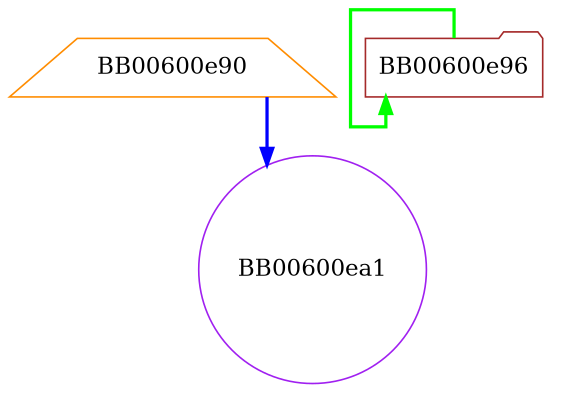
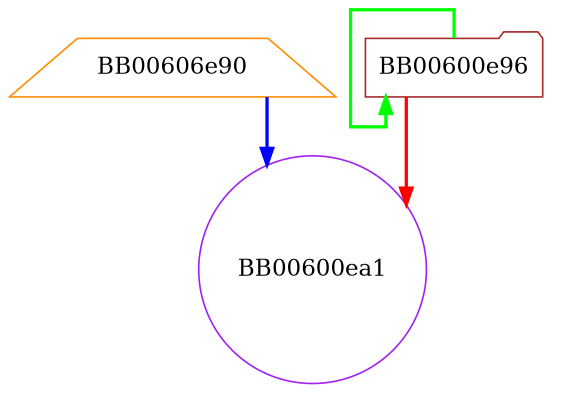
(173, 68) -> (173, 68)
none -> (406, 143)
